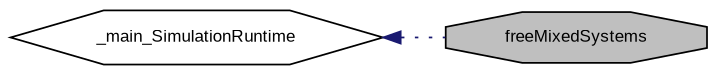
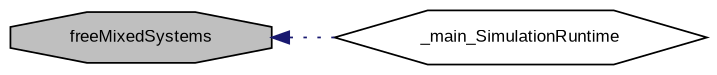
(423, 37) -> (312, 37)
